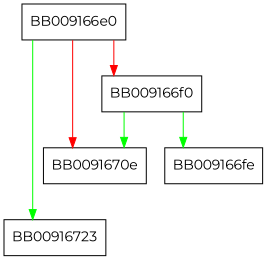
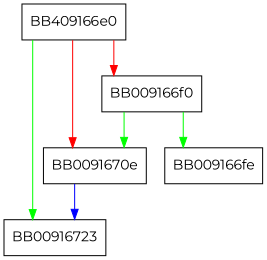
(74, 22) -> (74, 22)
none -> (75, 197)
